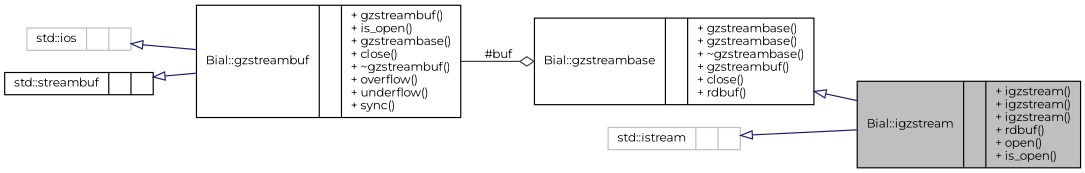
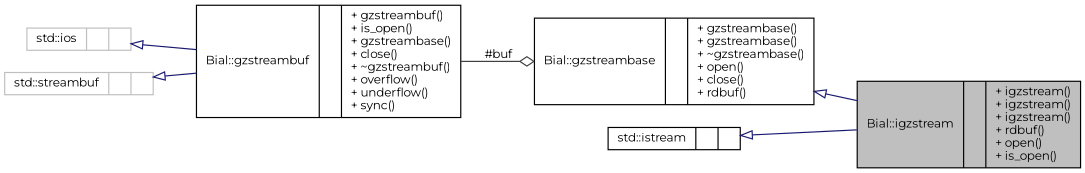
(743, 67) -> (720, 67)
(79, 84) -> (79, 84)
(674, 139) -> (674, 139)
